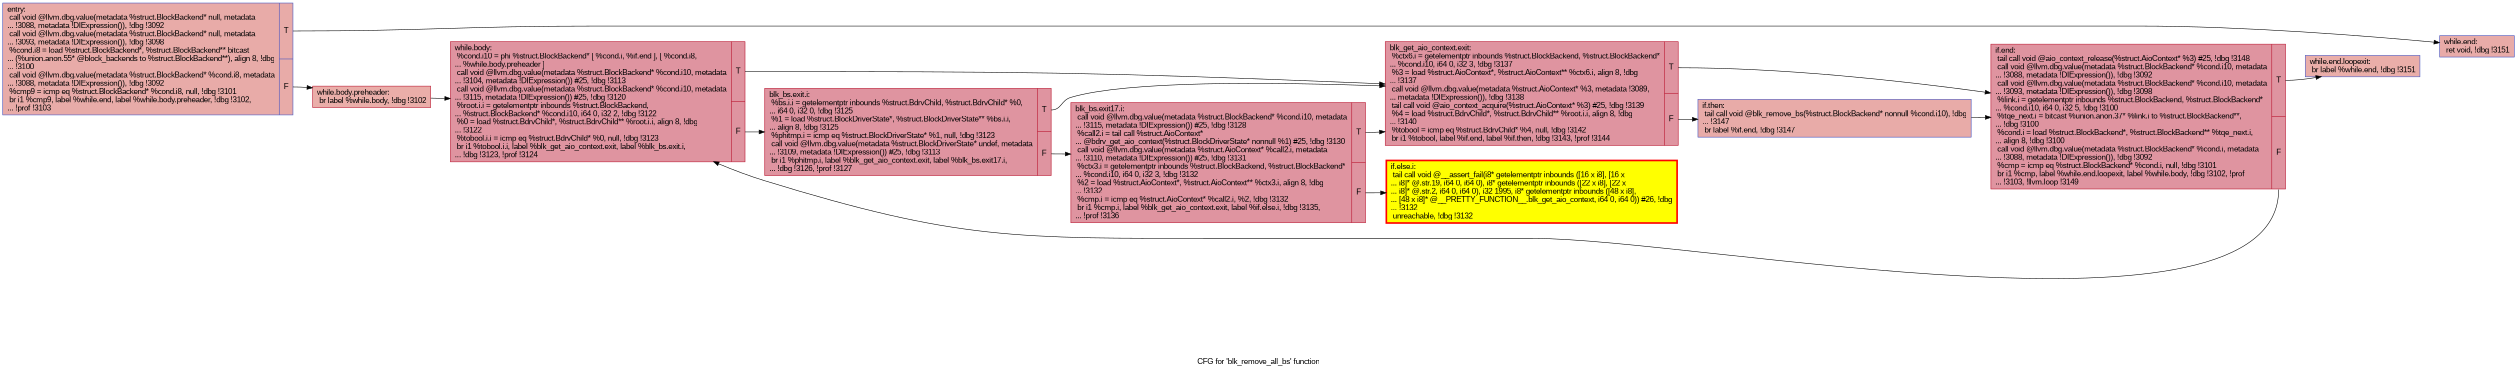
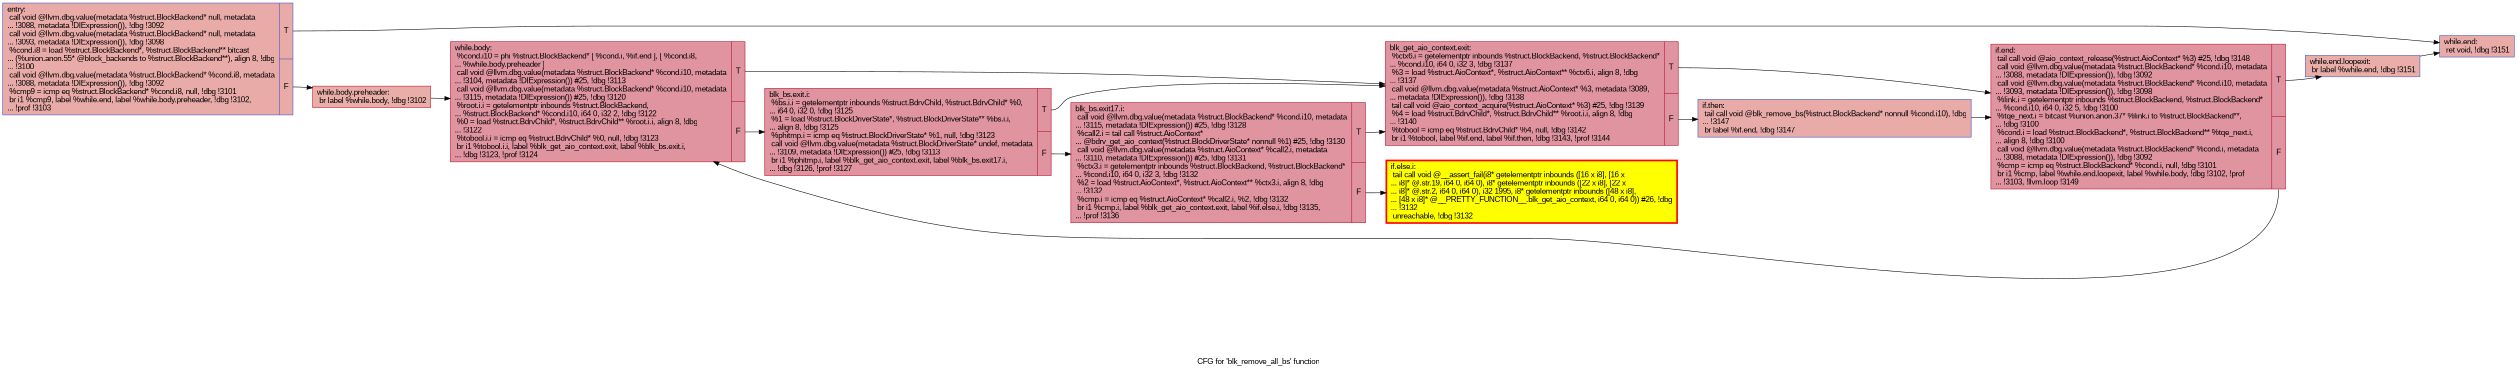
none -> (2427, 55)
